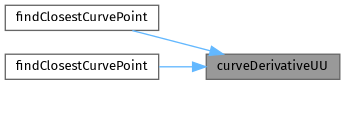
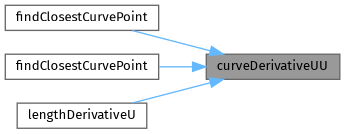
none -> (82, 116)
